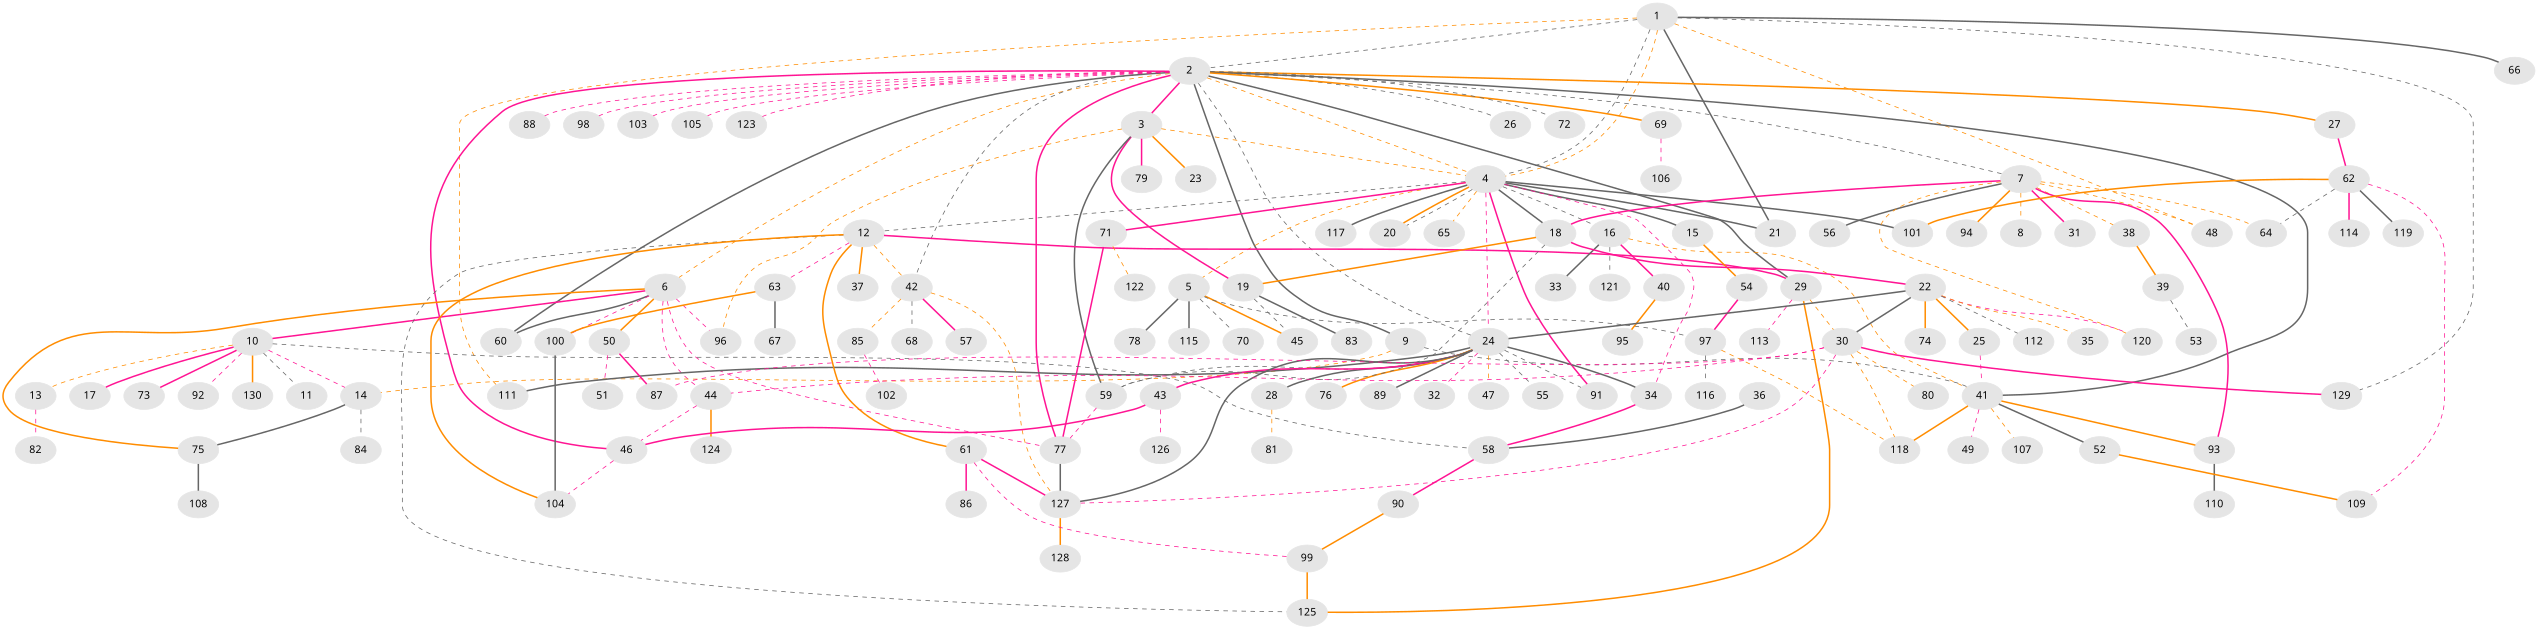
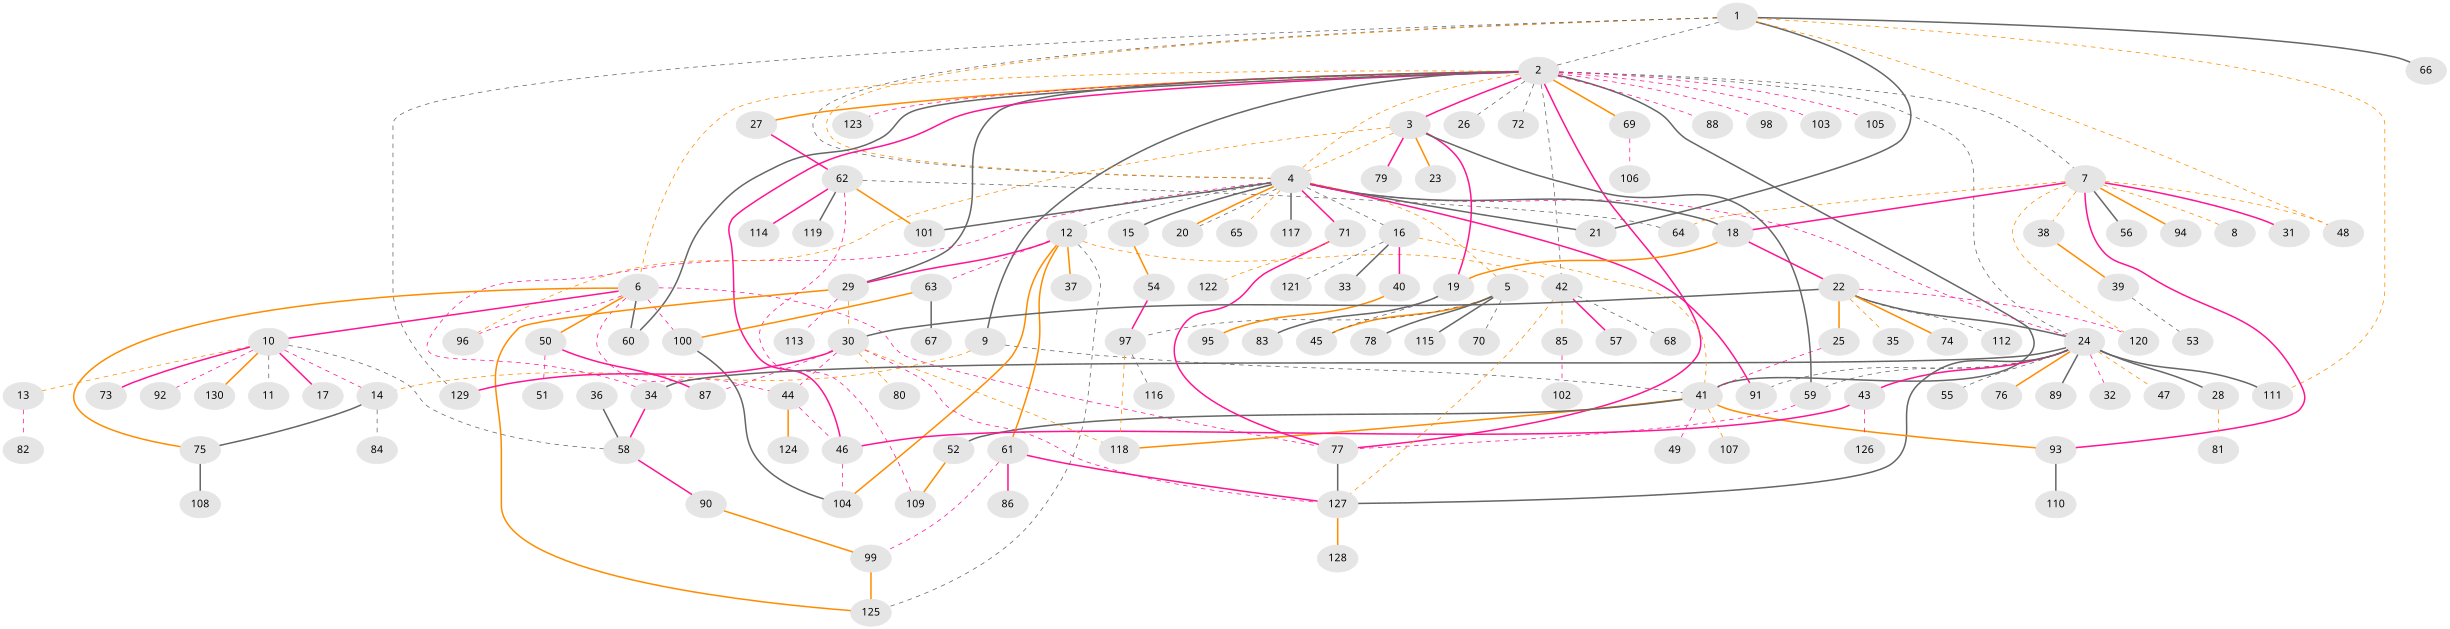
(1444, 345) -> none
